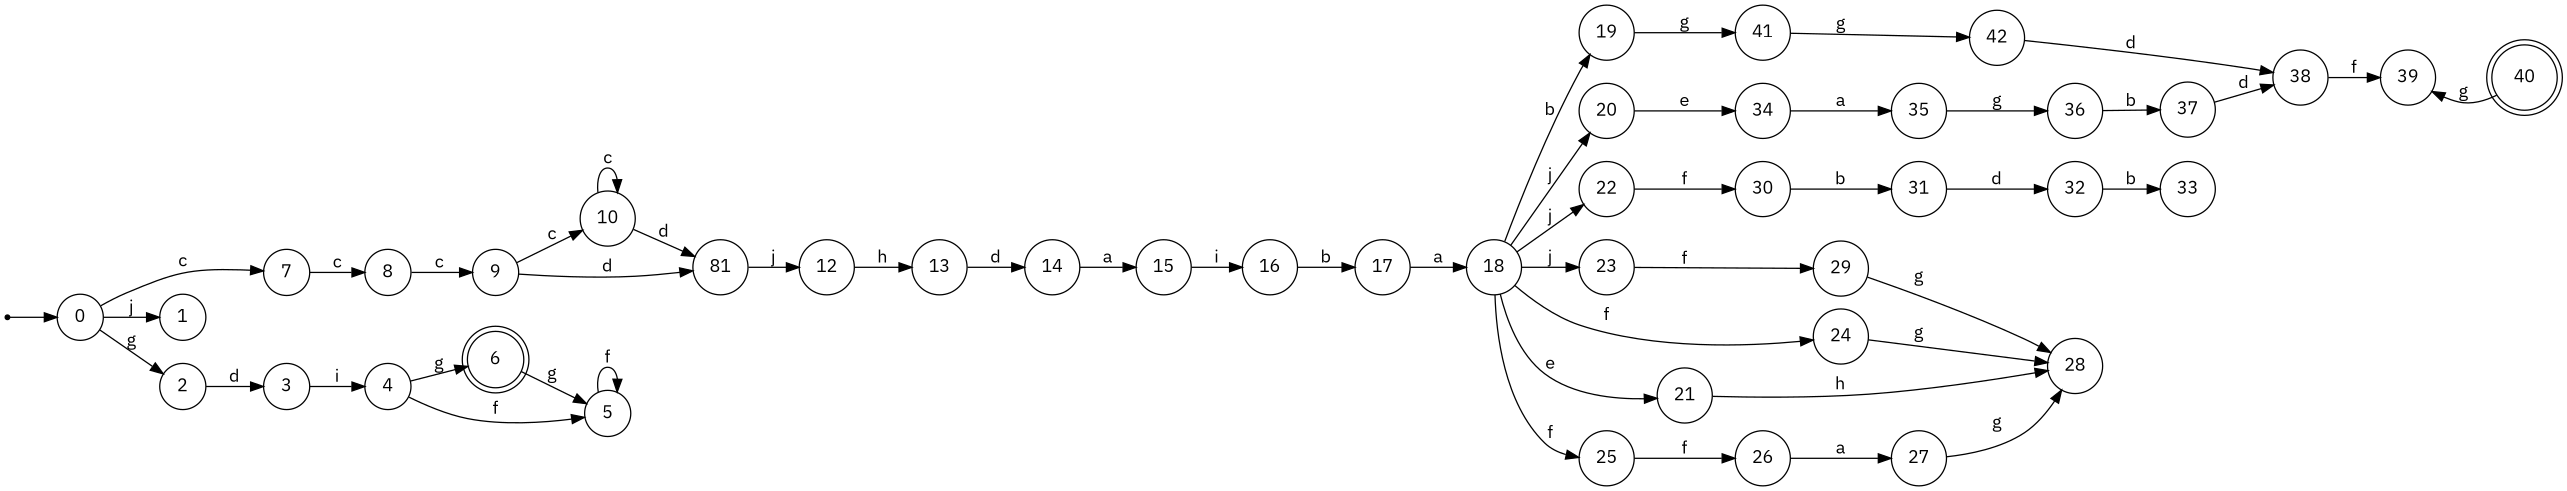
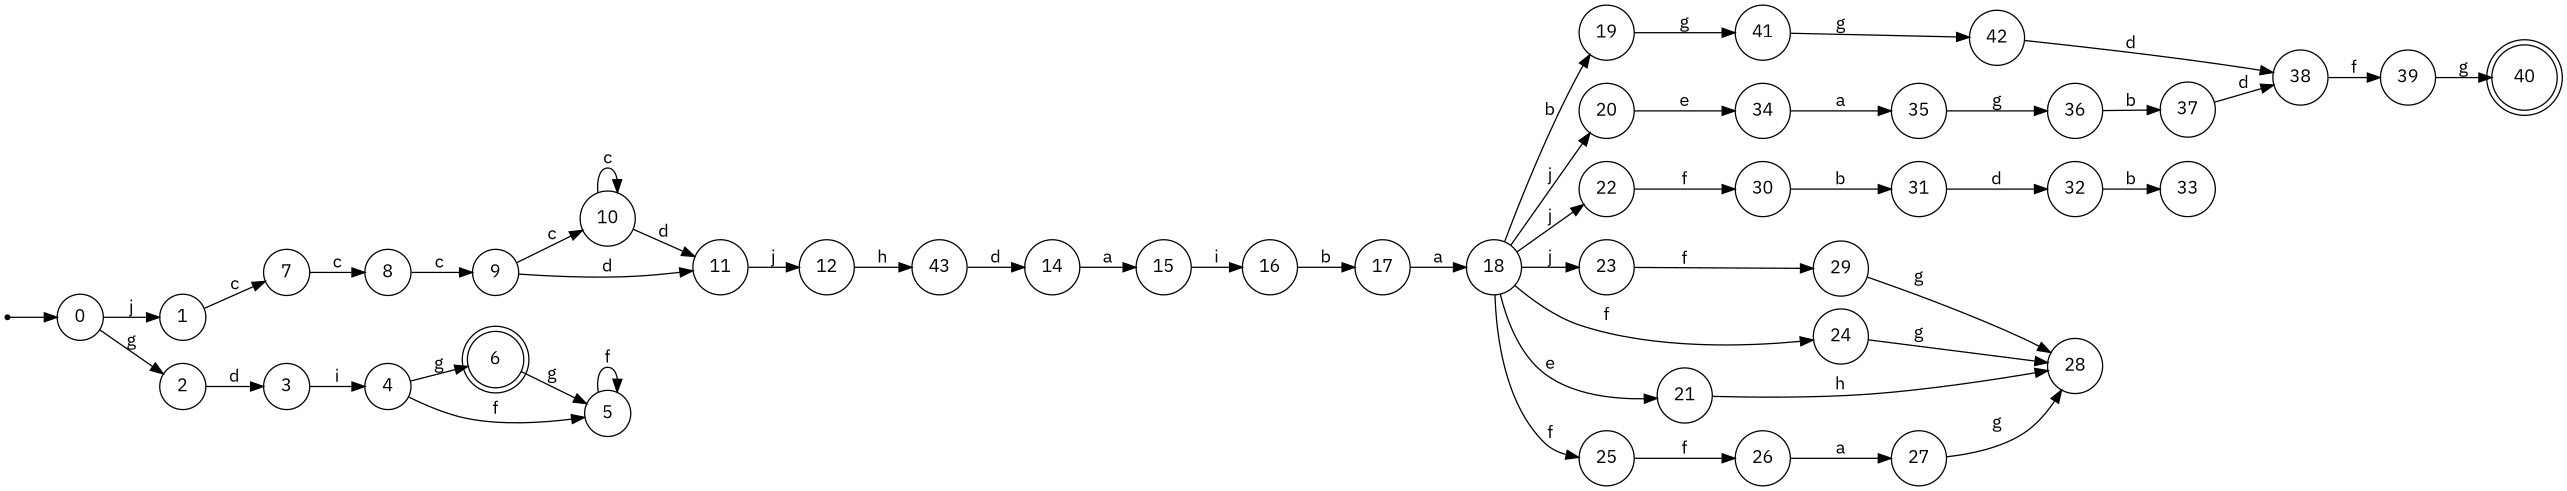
(2470, 103) -> (2457, 78)
(720, 267) -> (720, 267)
(940, 267) -> (940, 267)
(173, 276) -> (229, 297)
